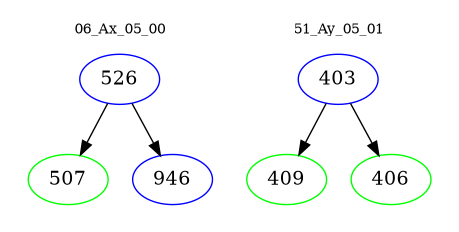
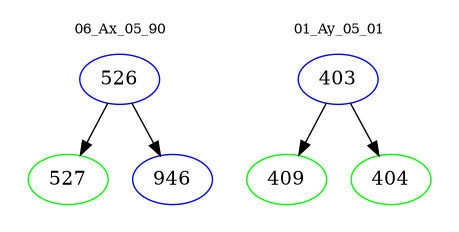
(120, 30) -> (120, 30)
(339, 30) -> (339, 30)
(68, 180) -> (68, 180)
(391, 180) -> (391, 180)
